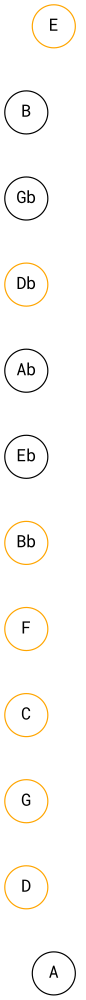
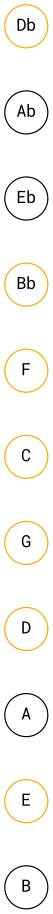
(26, 199) -> none
